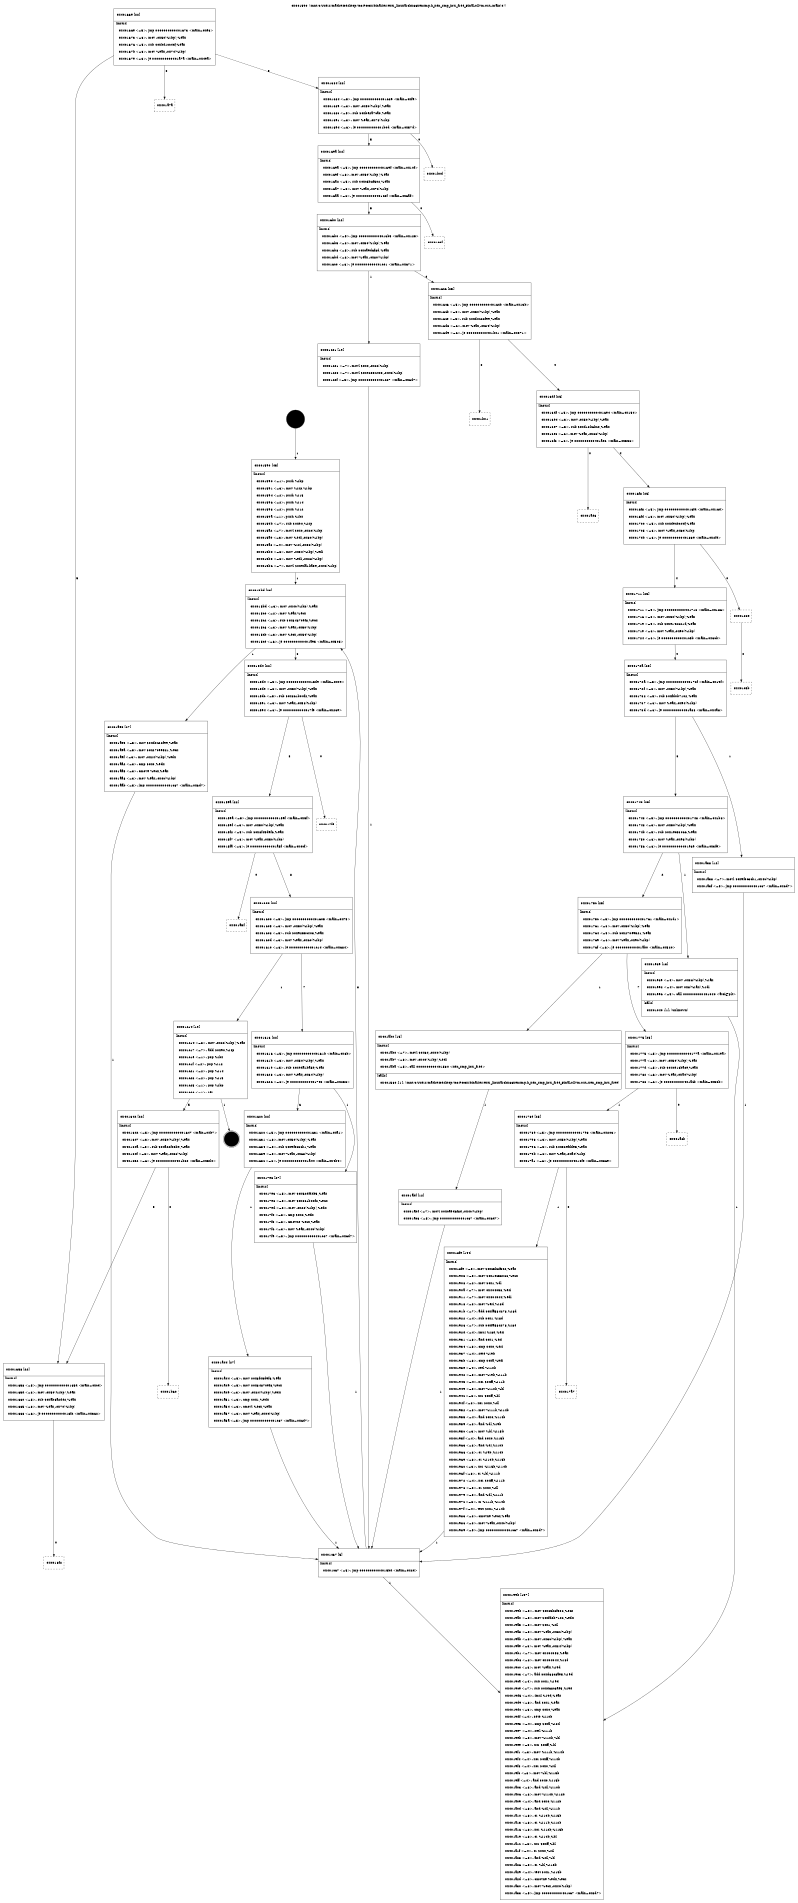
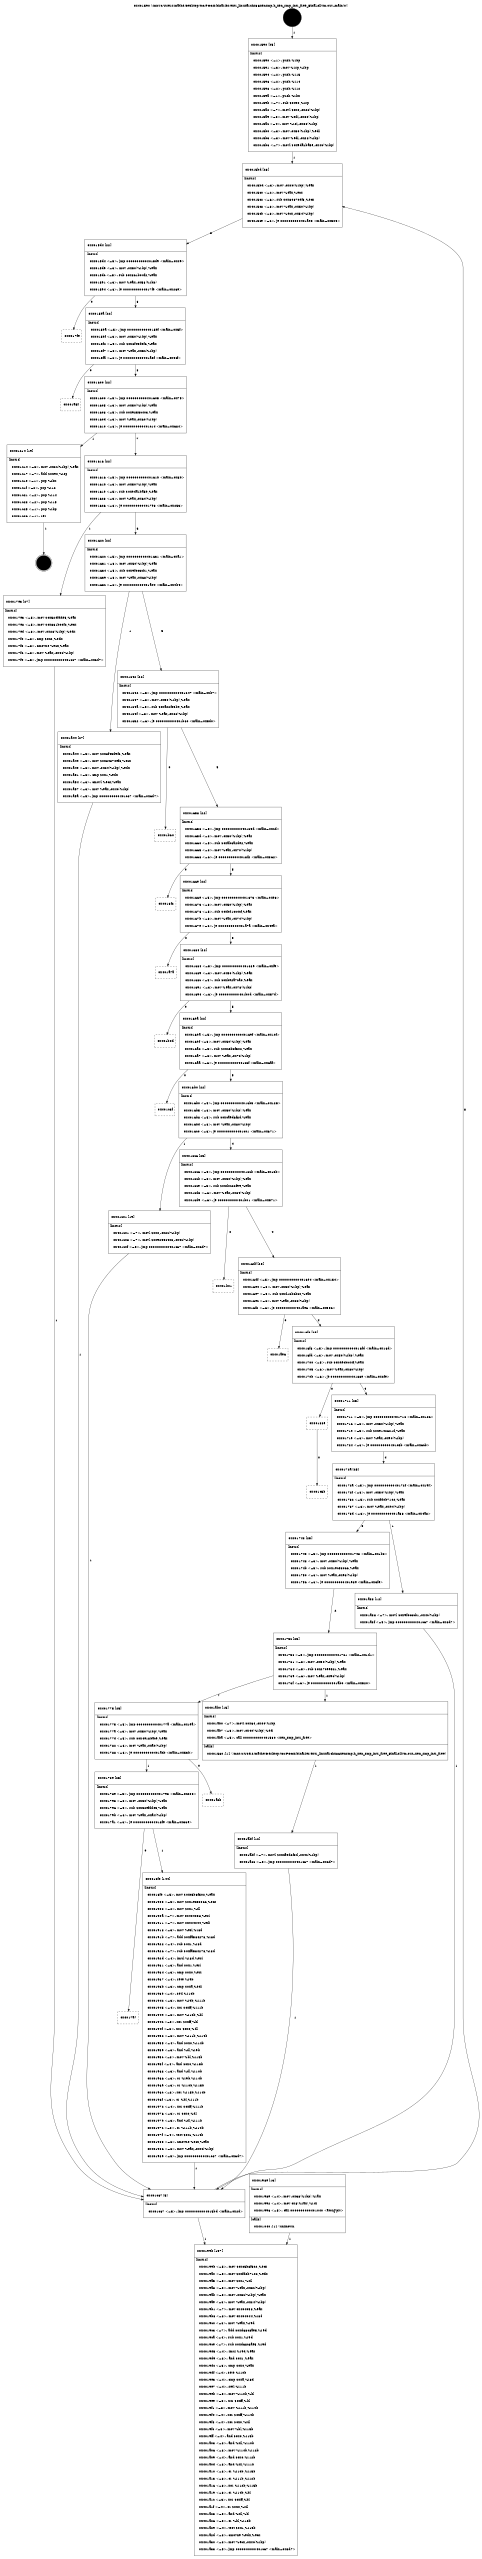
(75, 701) -> (231, 869)
(156, 756) -> none
(684, 904) -> none
(187, 1104) -> (152, 630)
